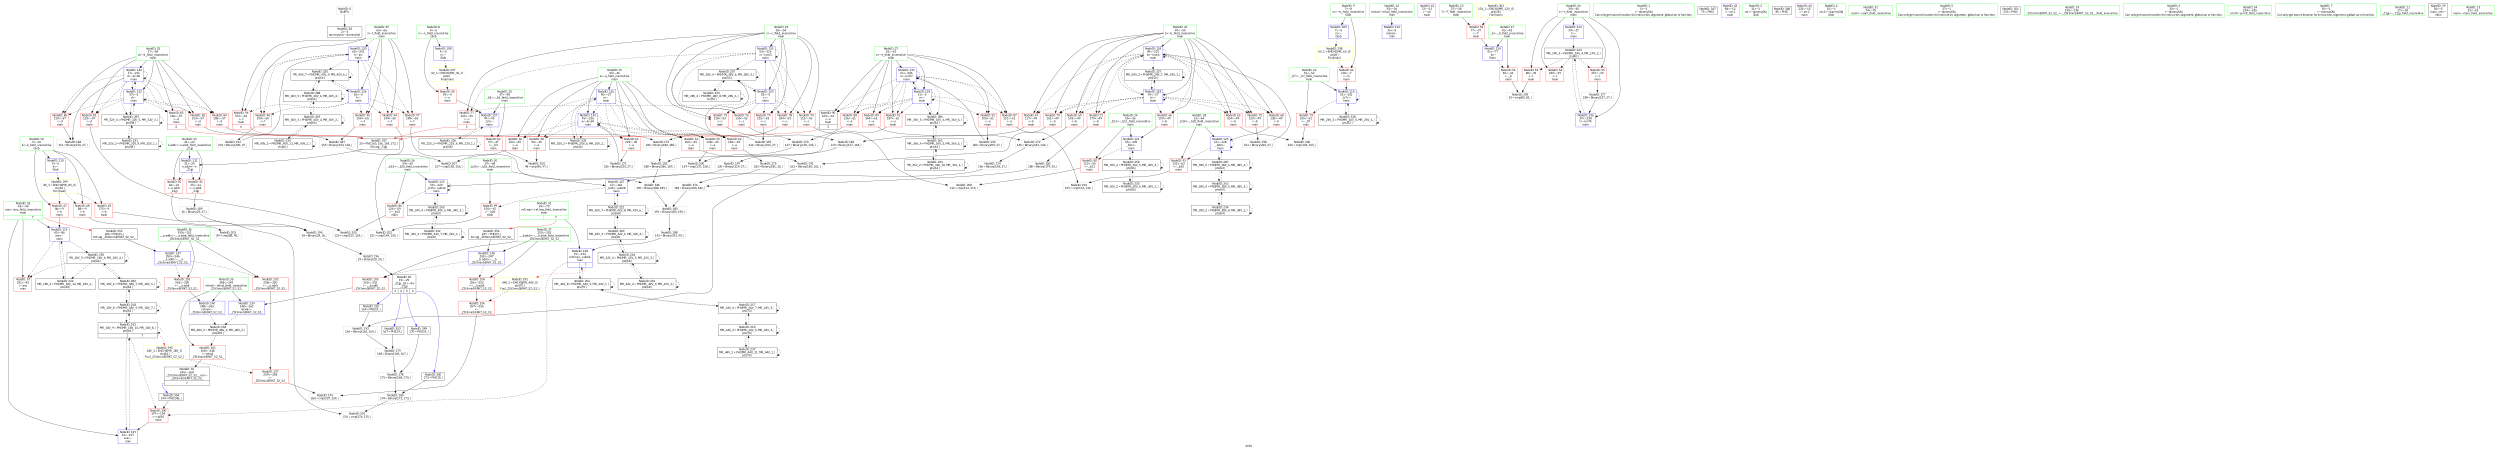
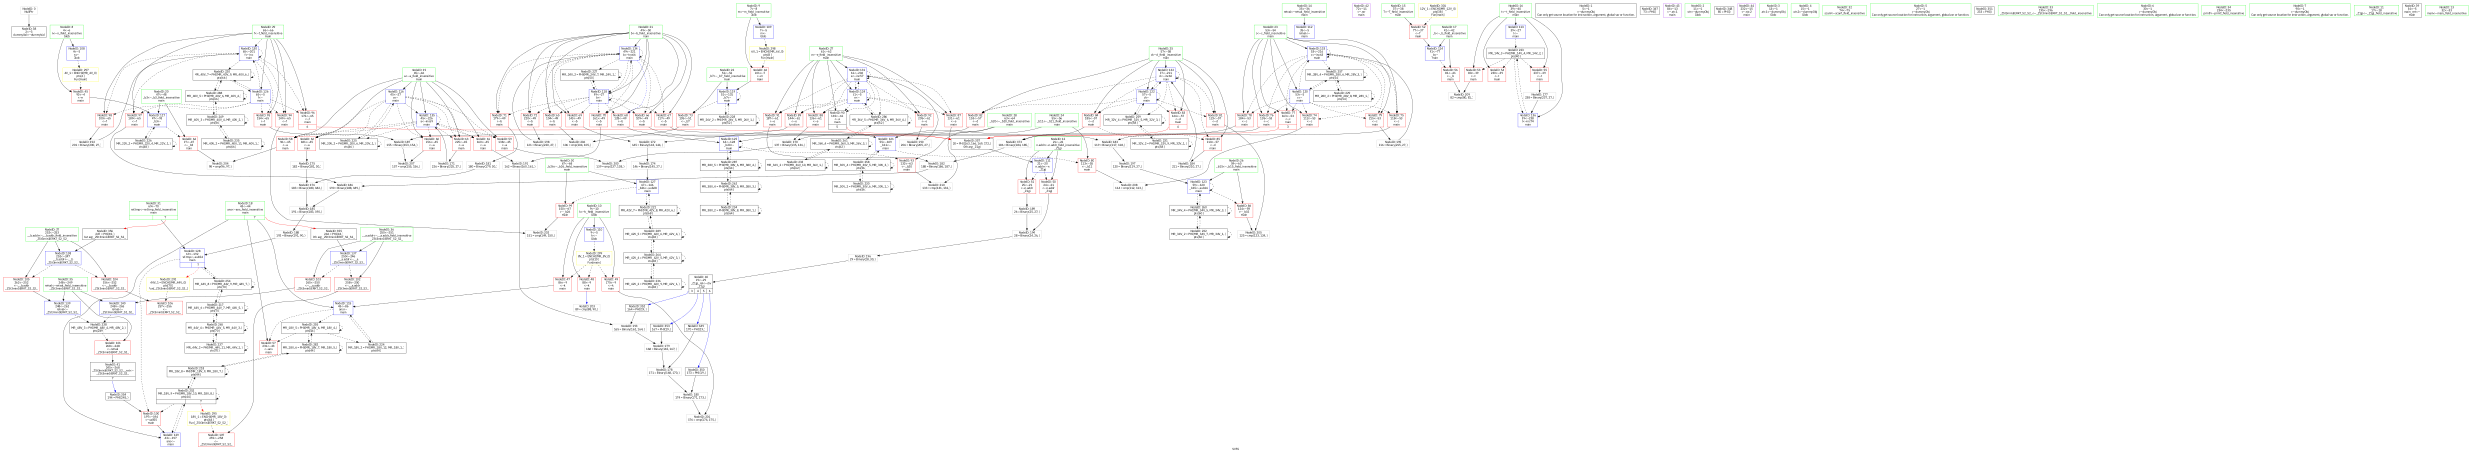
(1644, 11) -> (1586, 11)
none -> (1773, 11)
(1220, 73) -> (647, 89)
(87, 99) -> (1193, 121)
(97, 105) -> (1149, 136)
(708, 112) -> (1398, 74)
(871, 125) -> (794, 125)
(154, 225) -> (587, 297)
(325, 397) -> none
